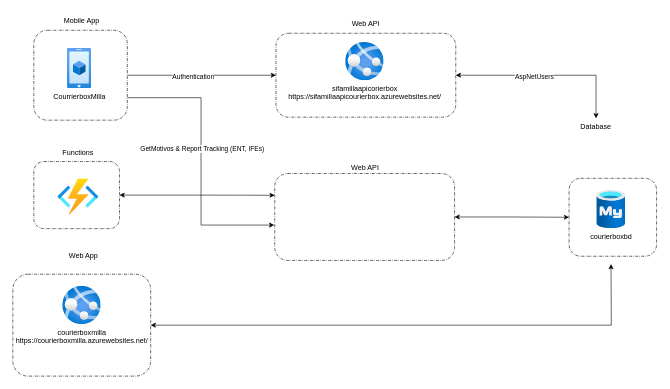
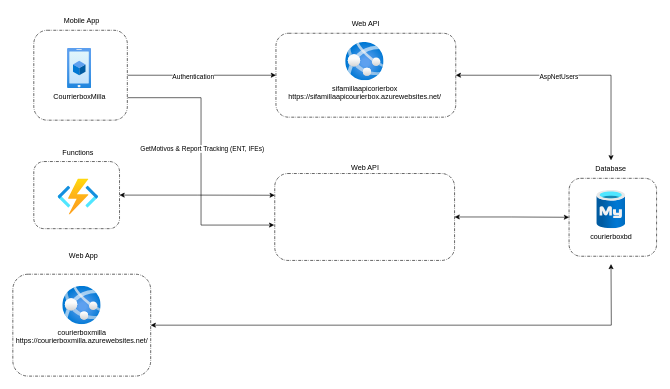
(596, 128) -> (611, 170)
